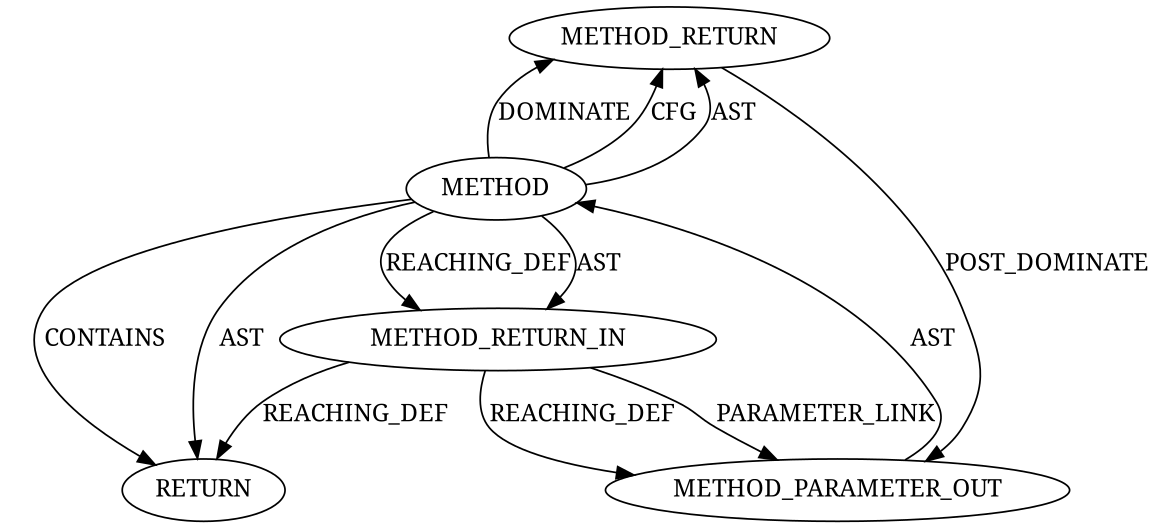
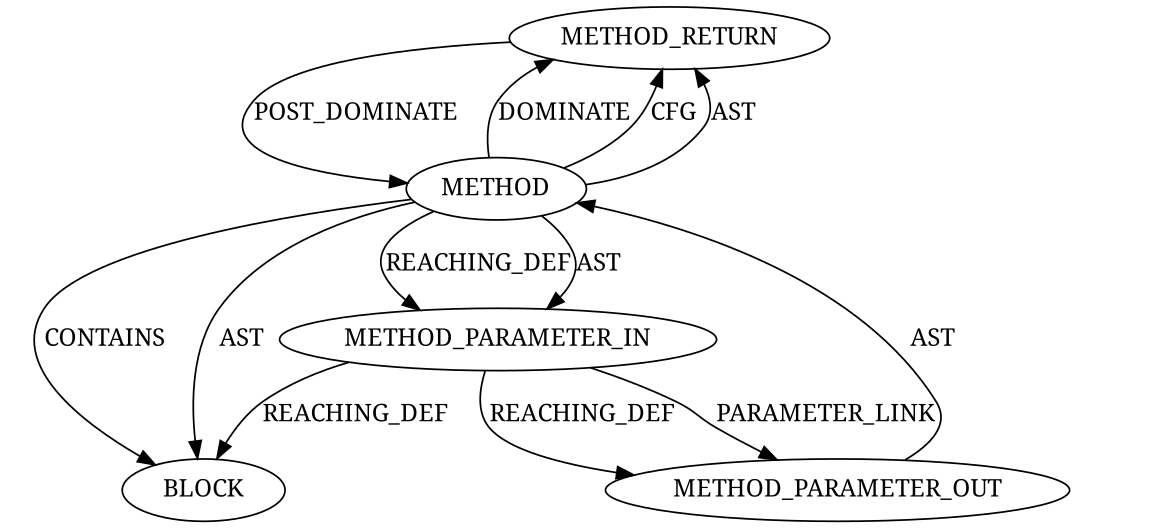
(915, 228) -> (285, 80)
(498, 339) -> (498, 339)
(204, 490) -> (204, 490)
